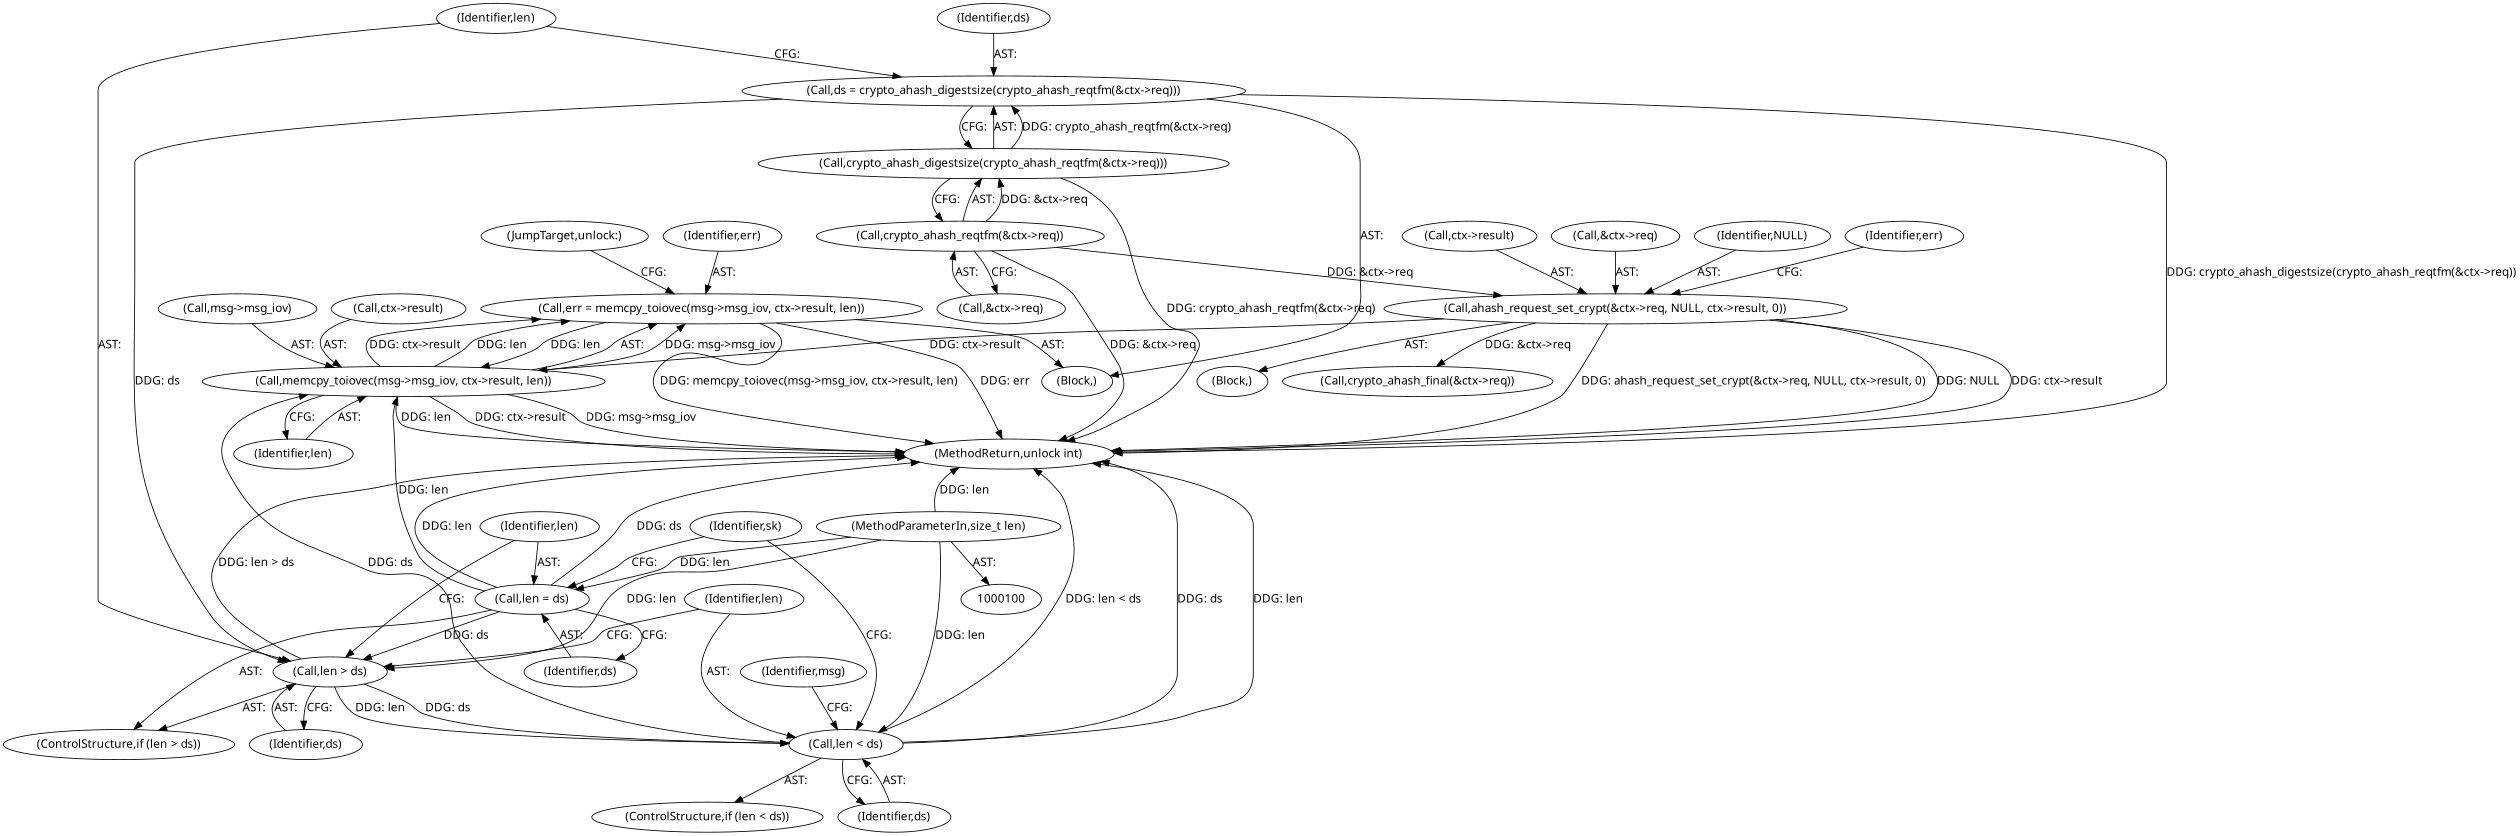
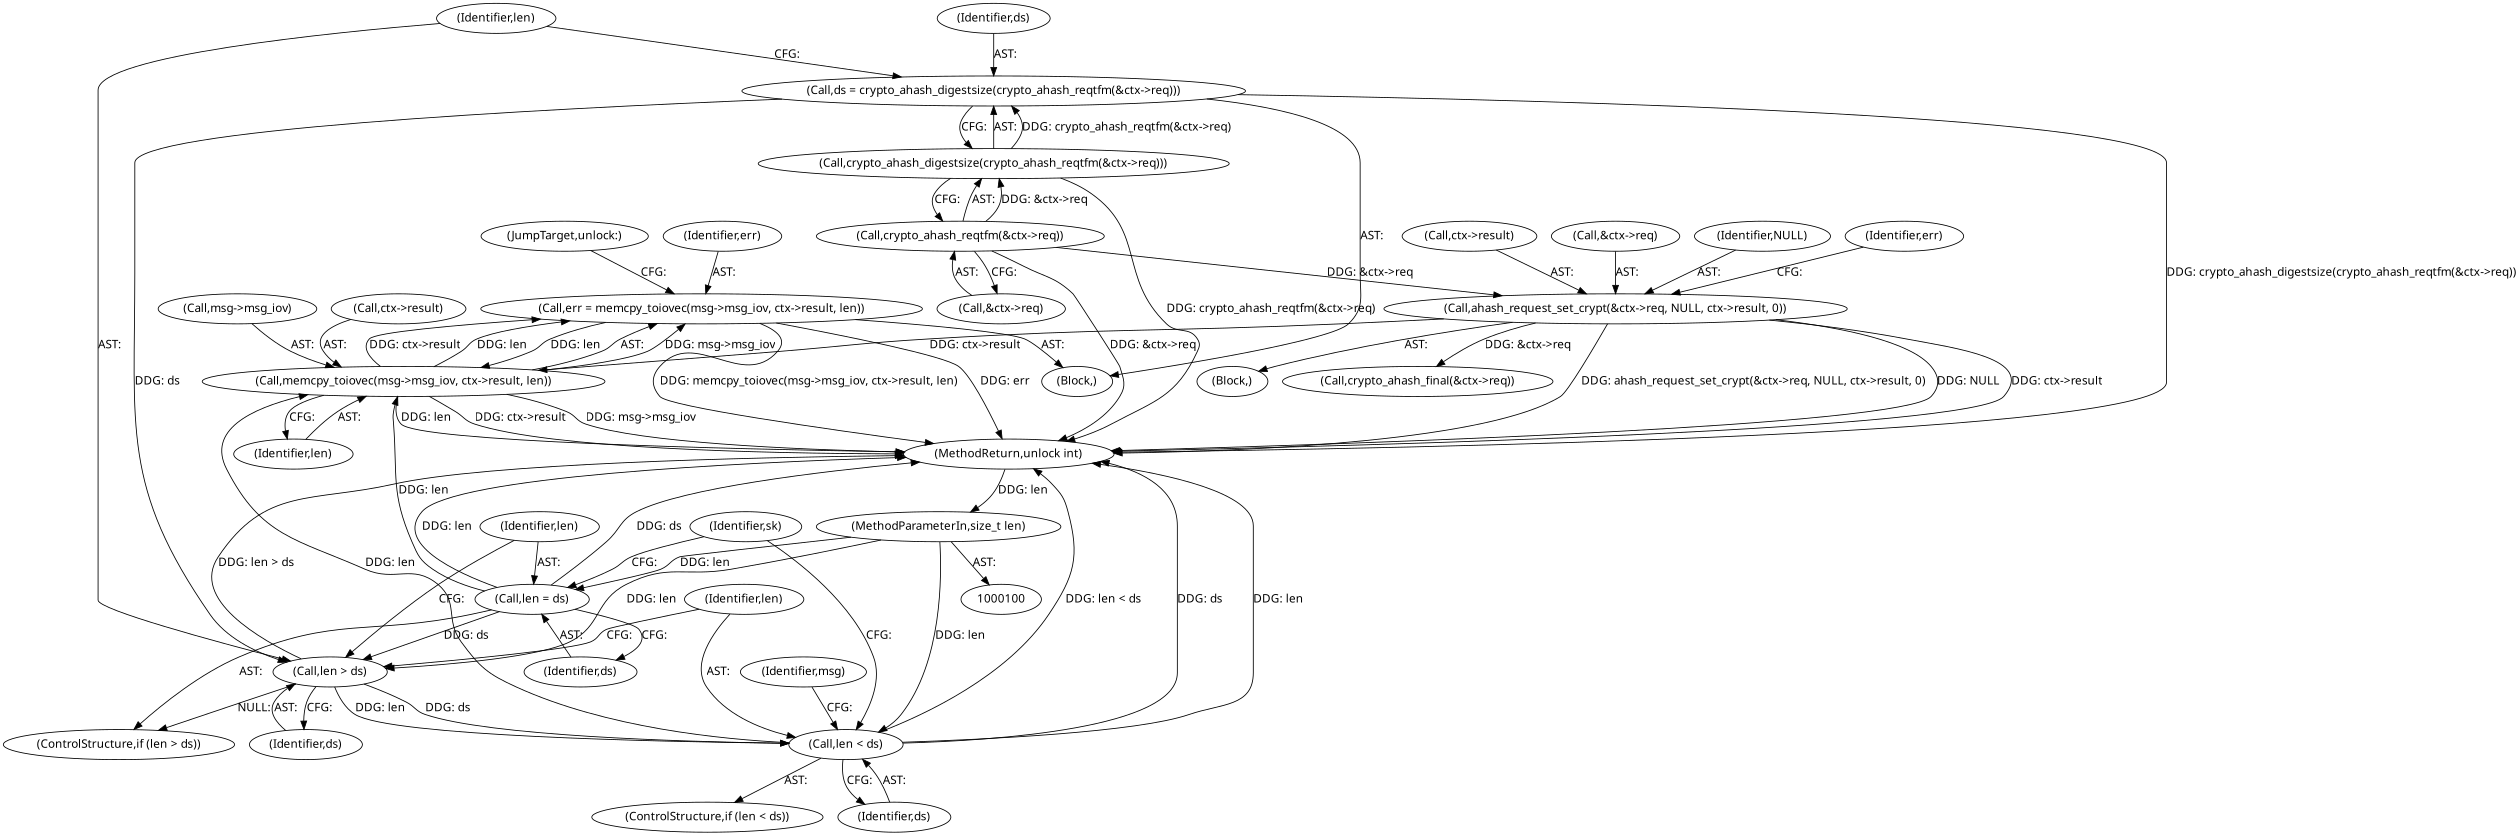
(937, 489) -> (995, 491)
(391, 563) -> (391, 563)
(256, 708) -> (256, 708)
